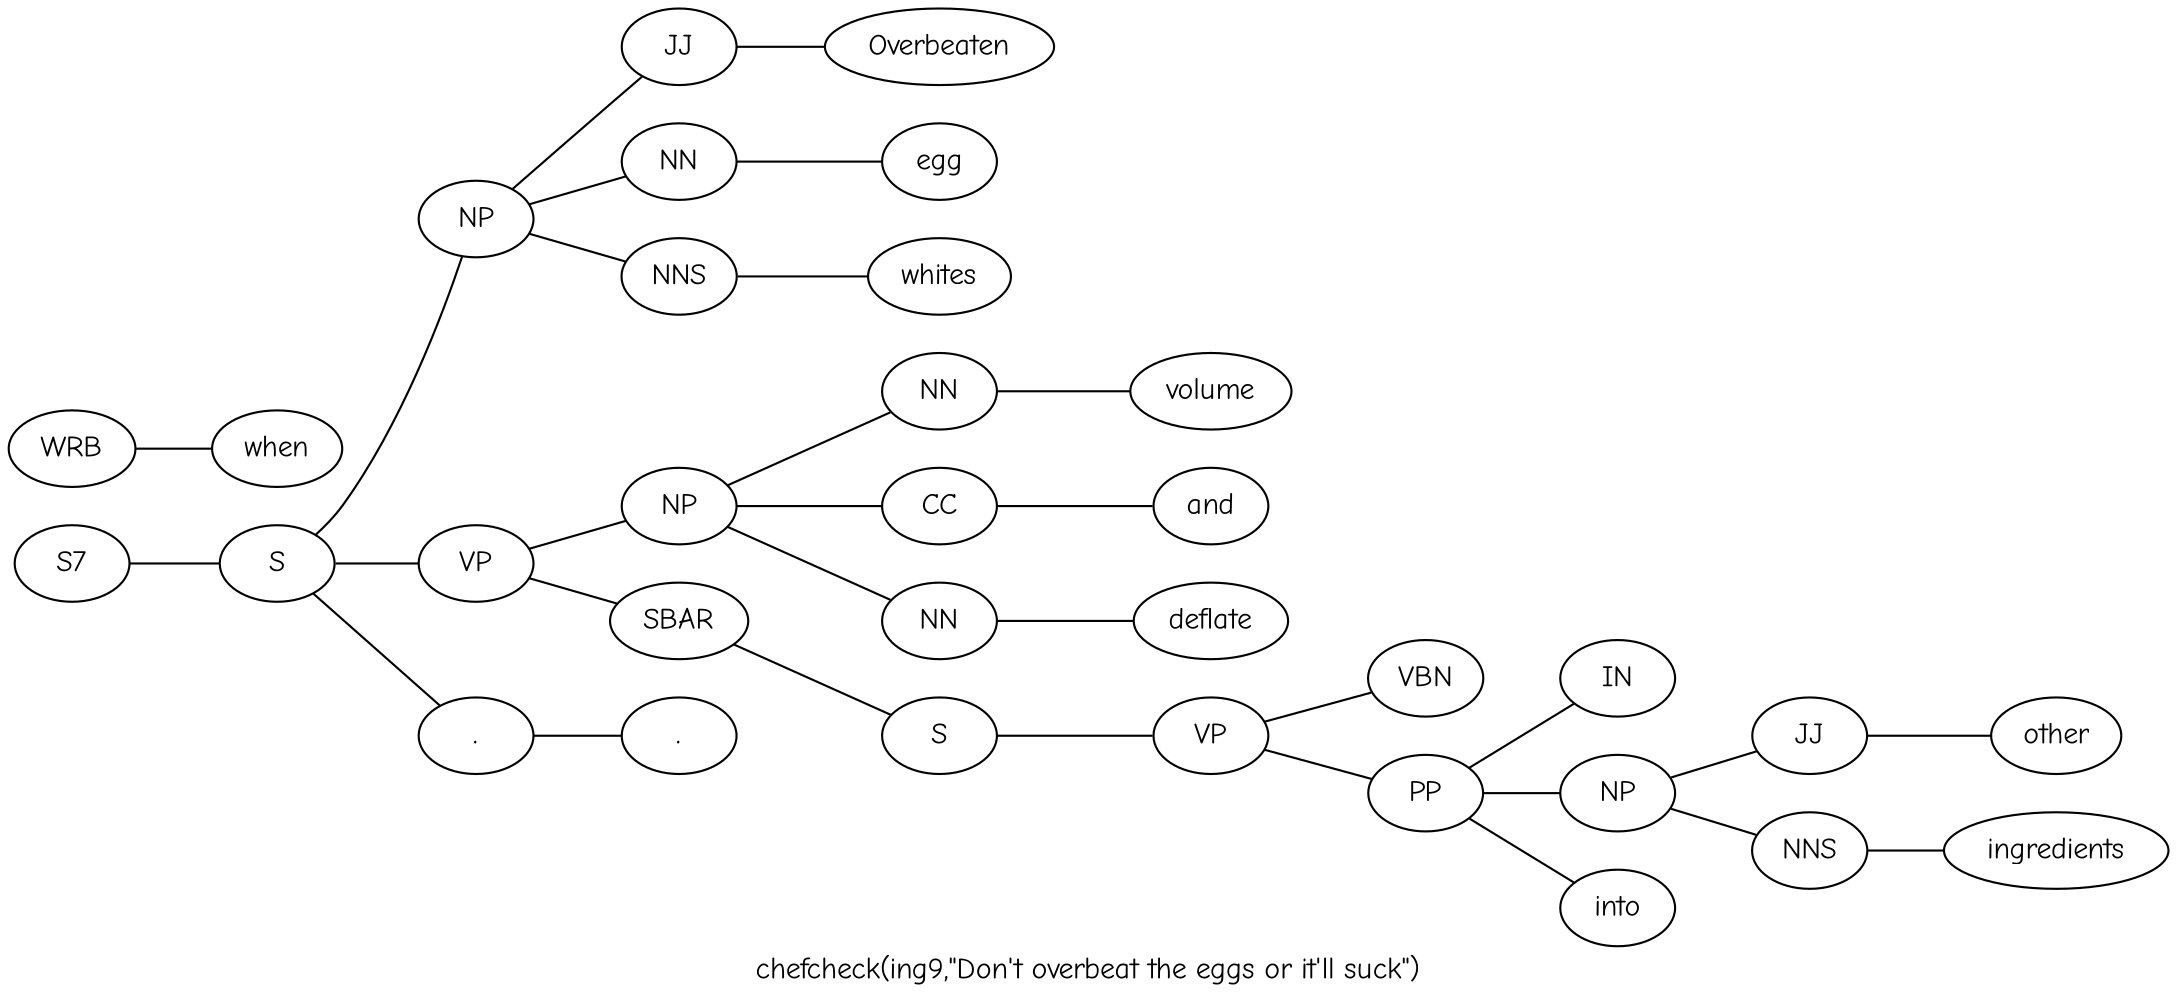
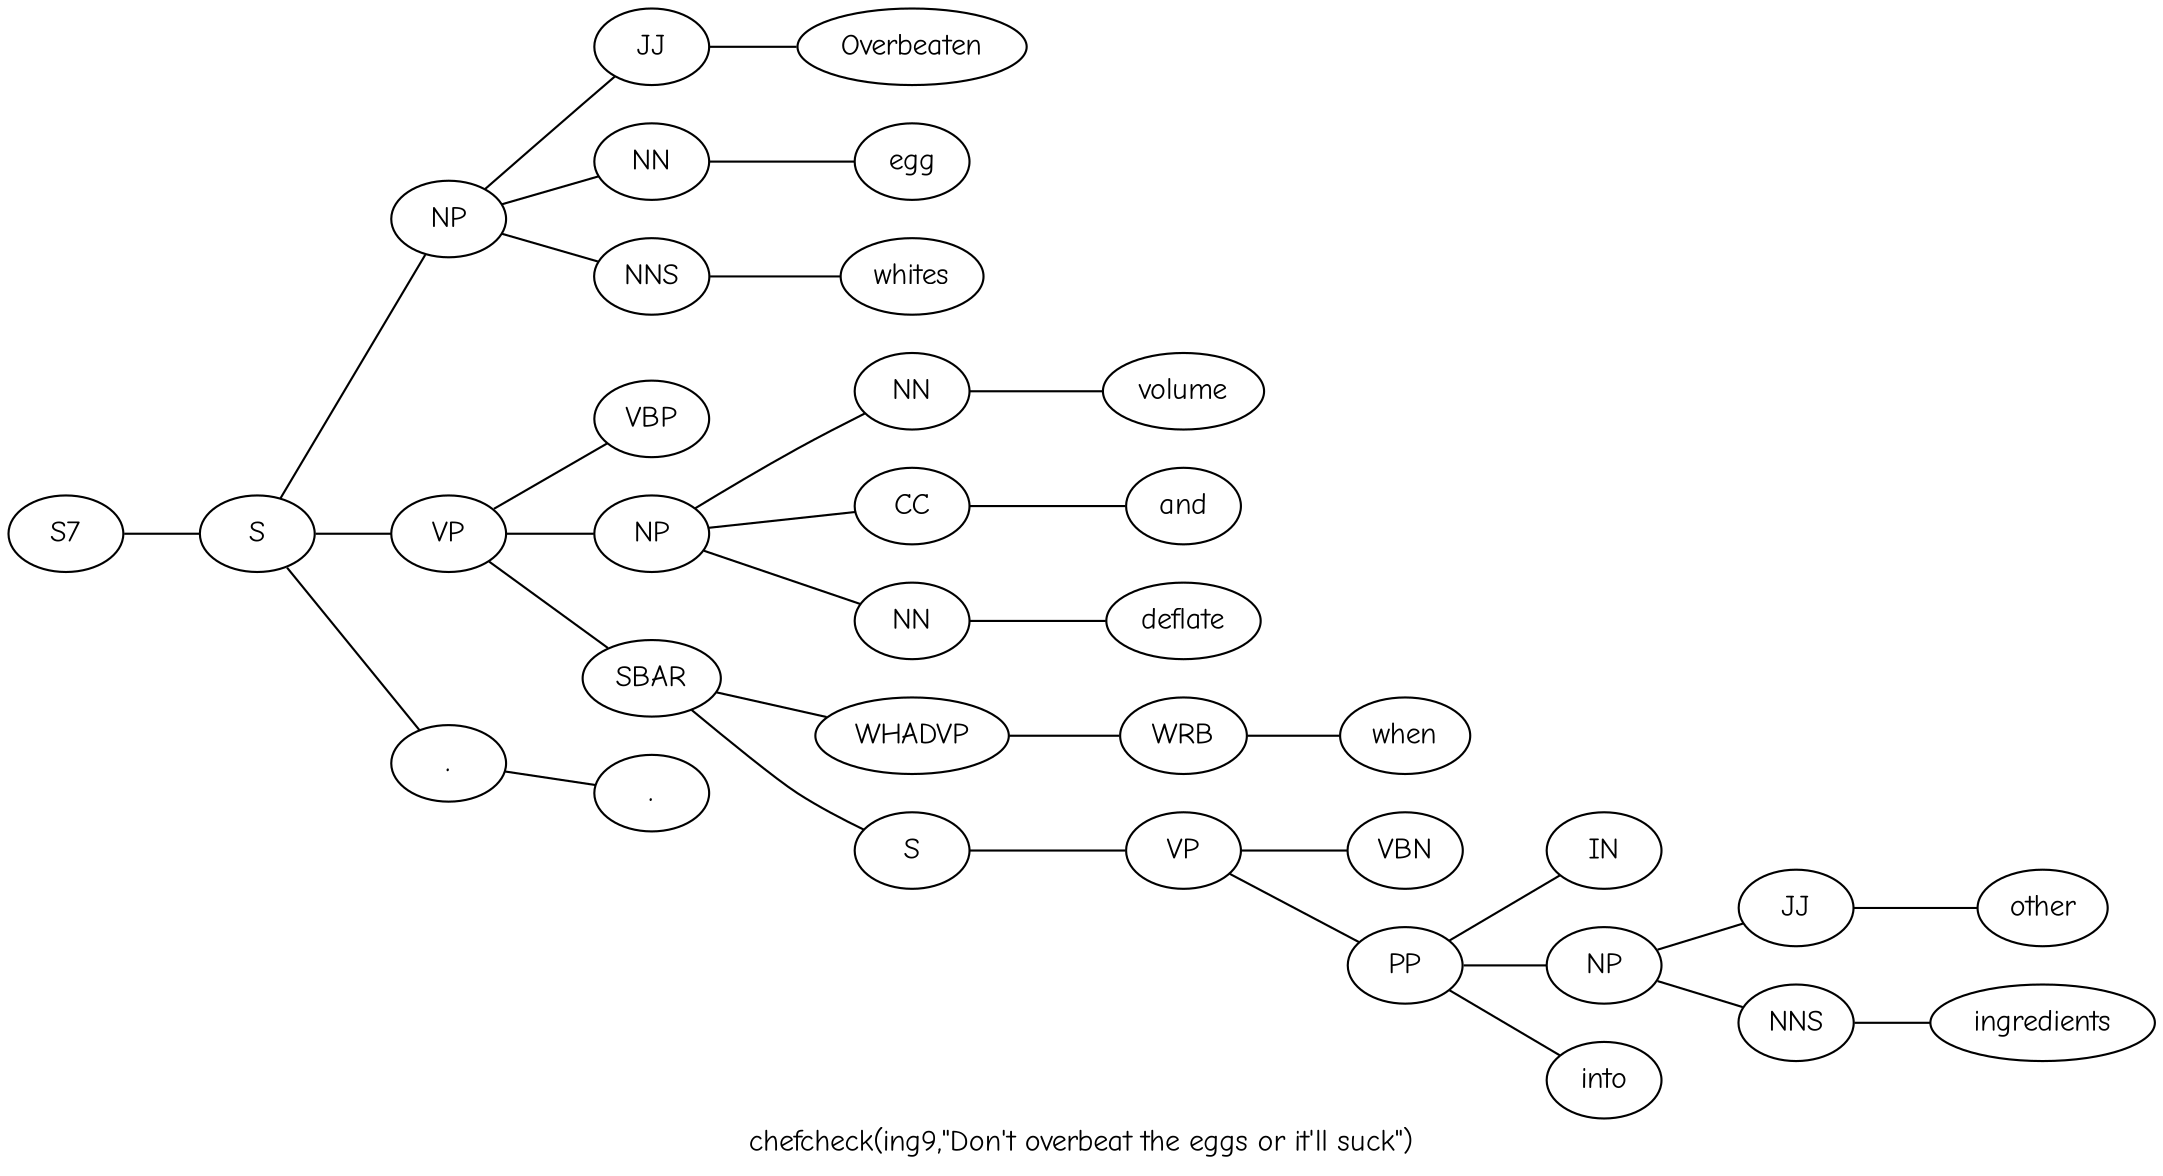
none -> (652, 419)
none -> (912, 736)
